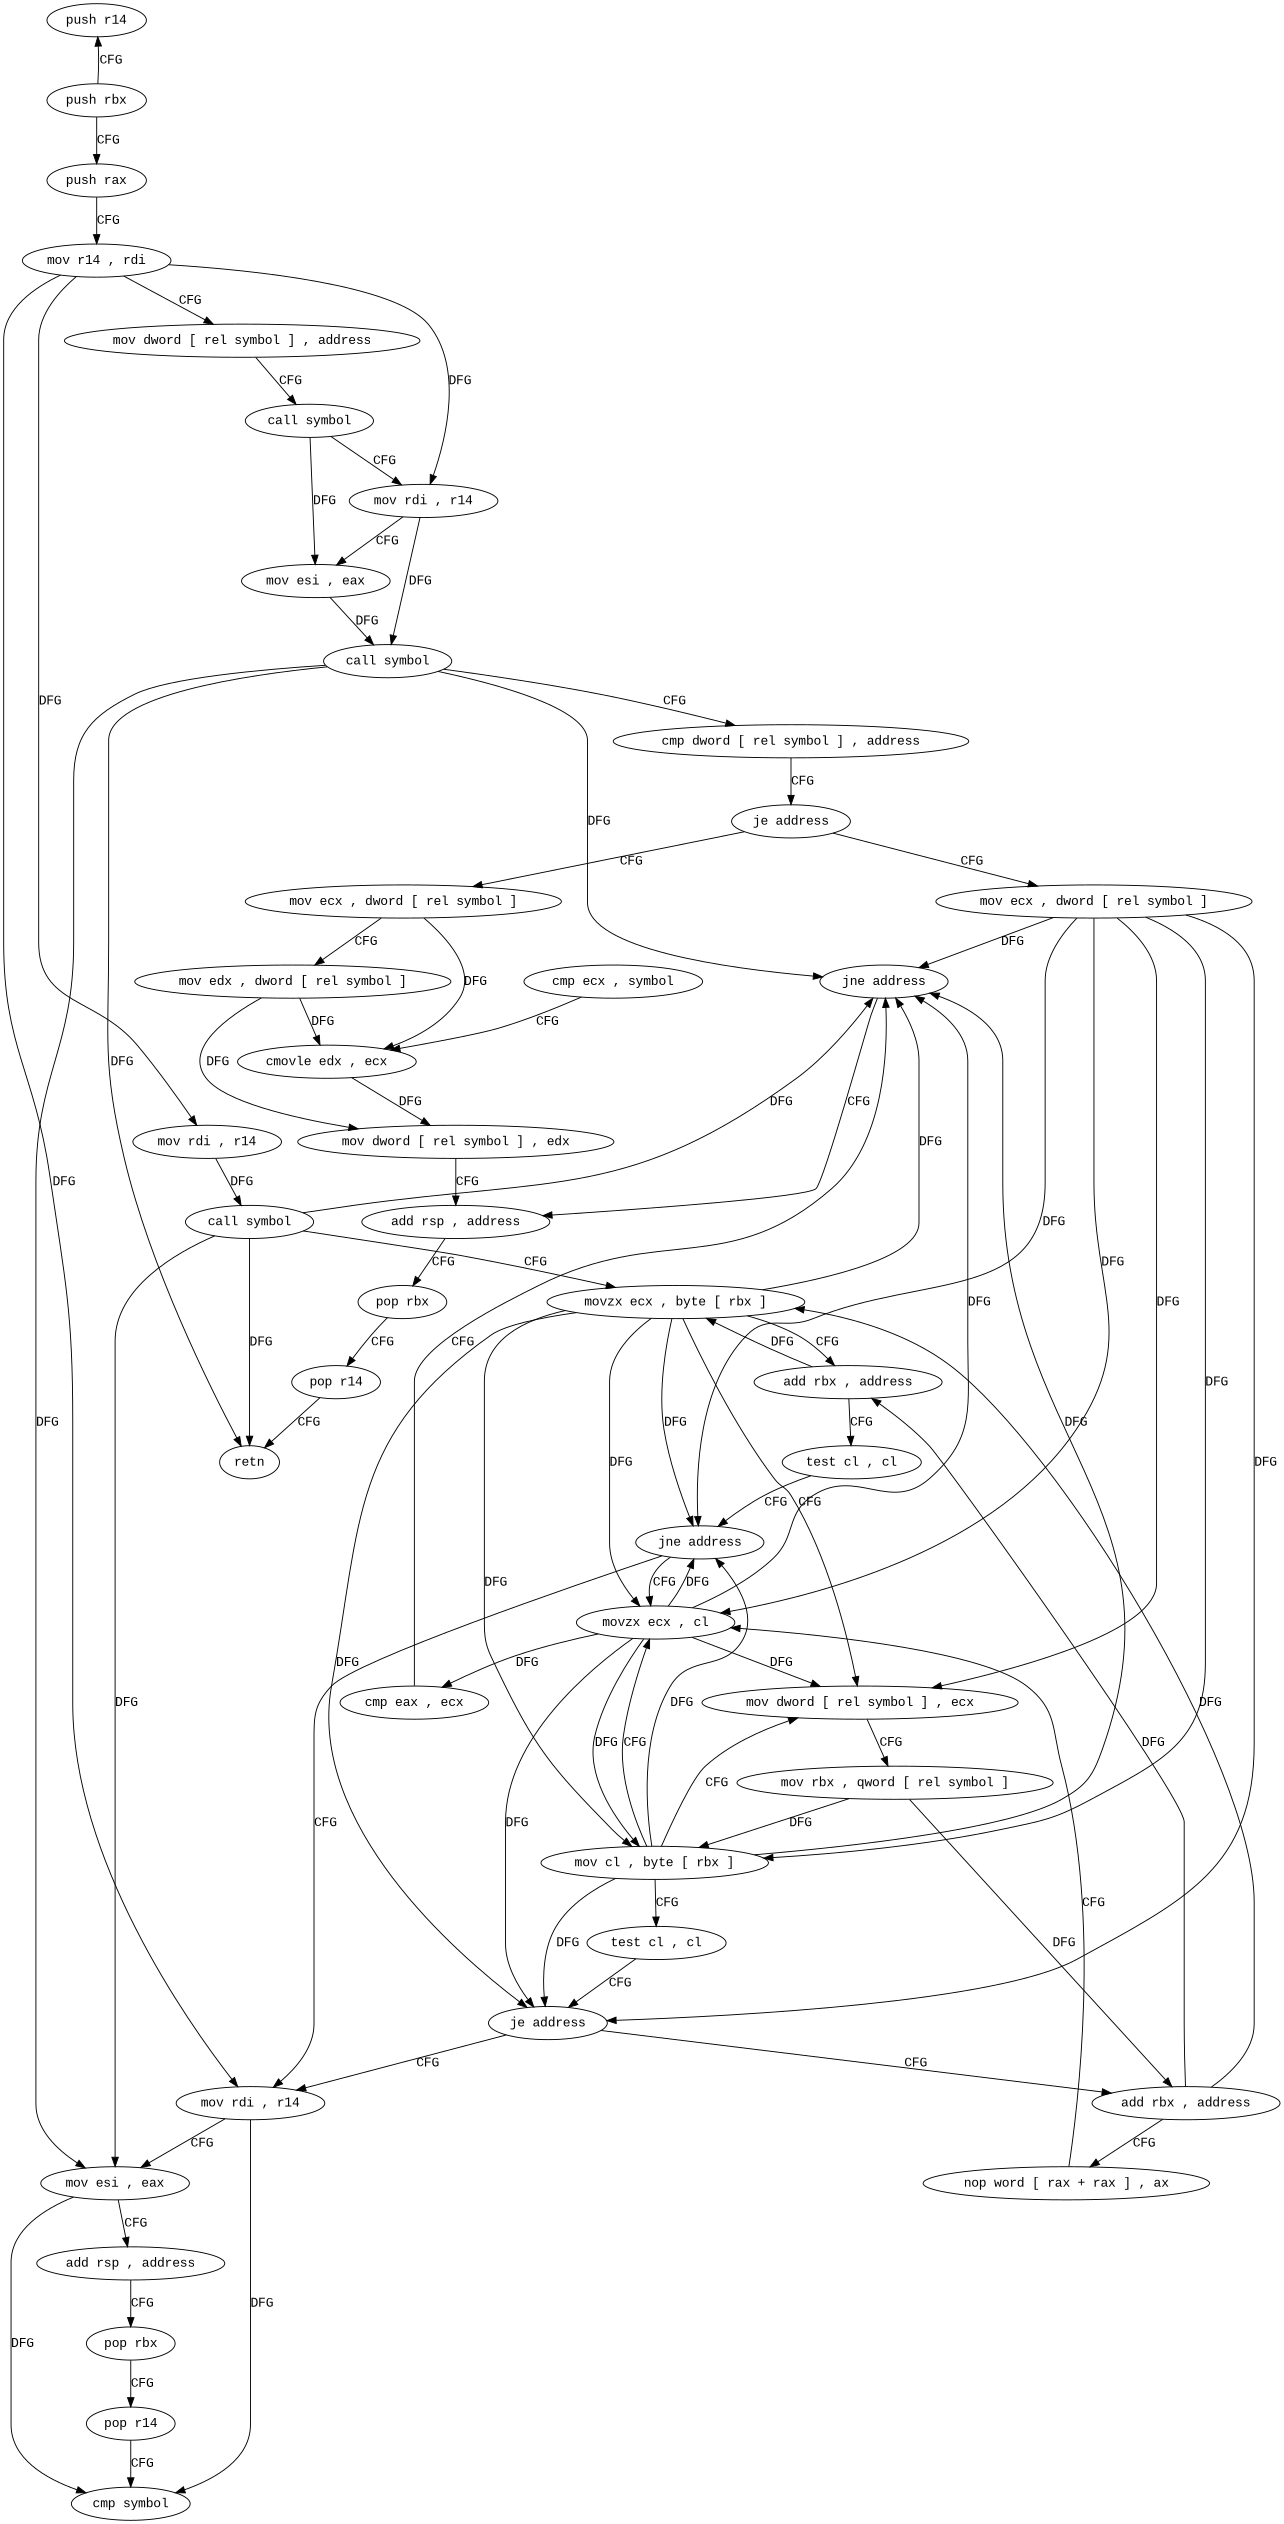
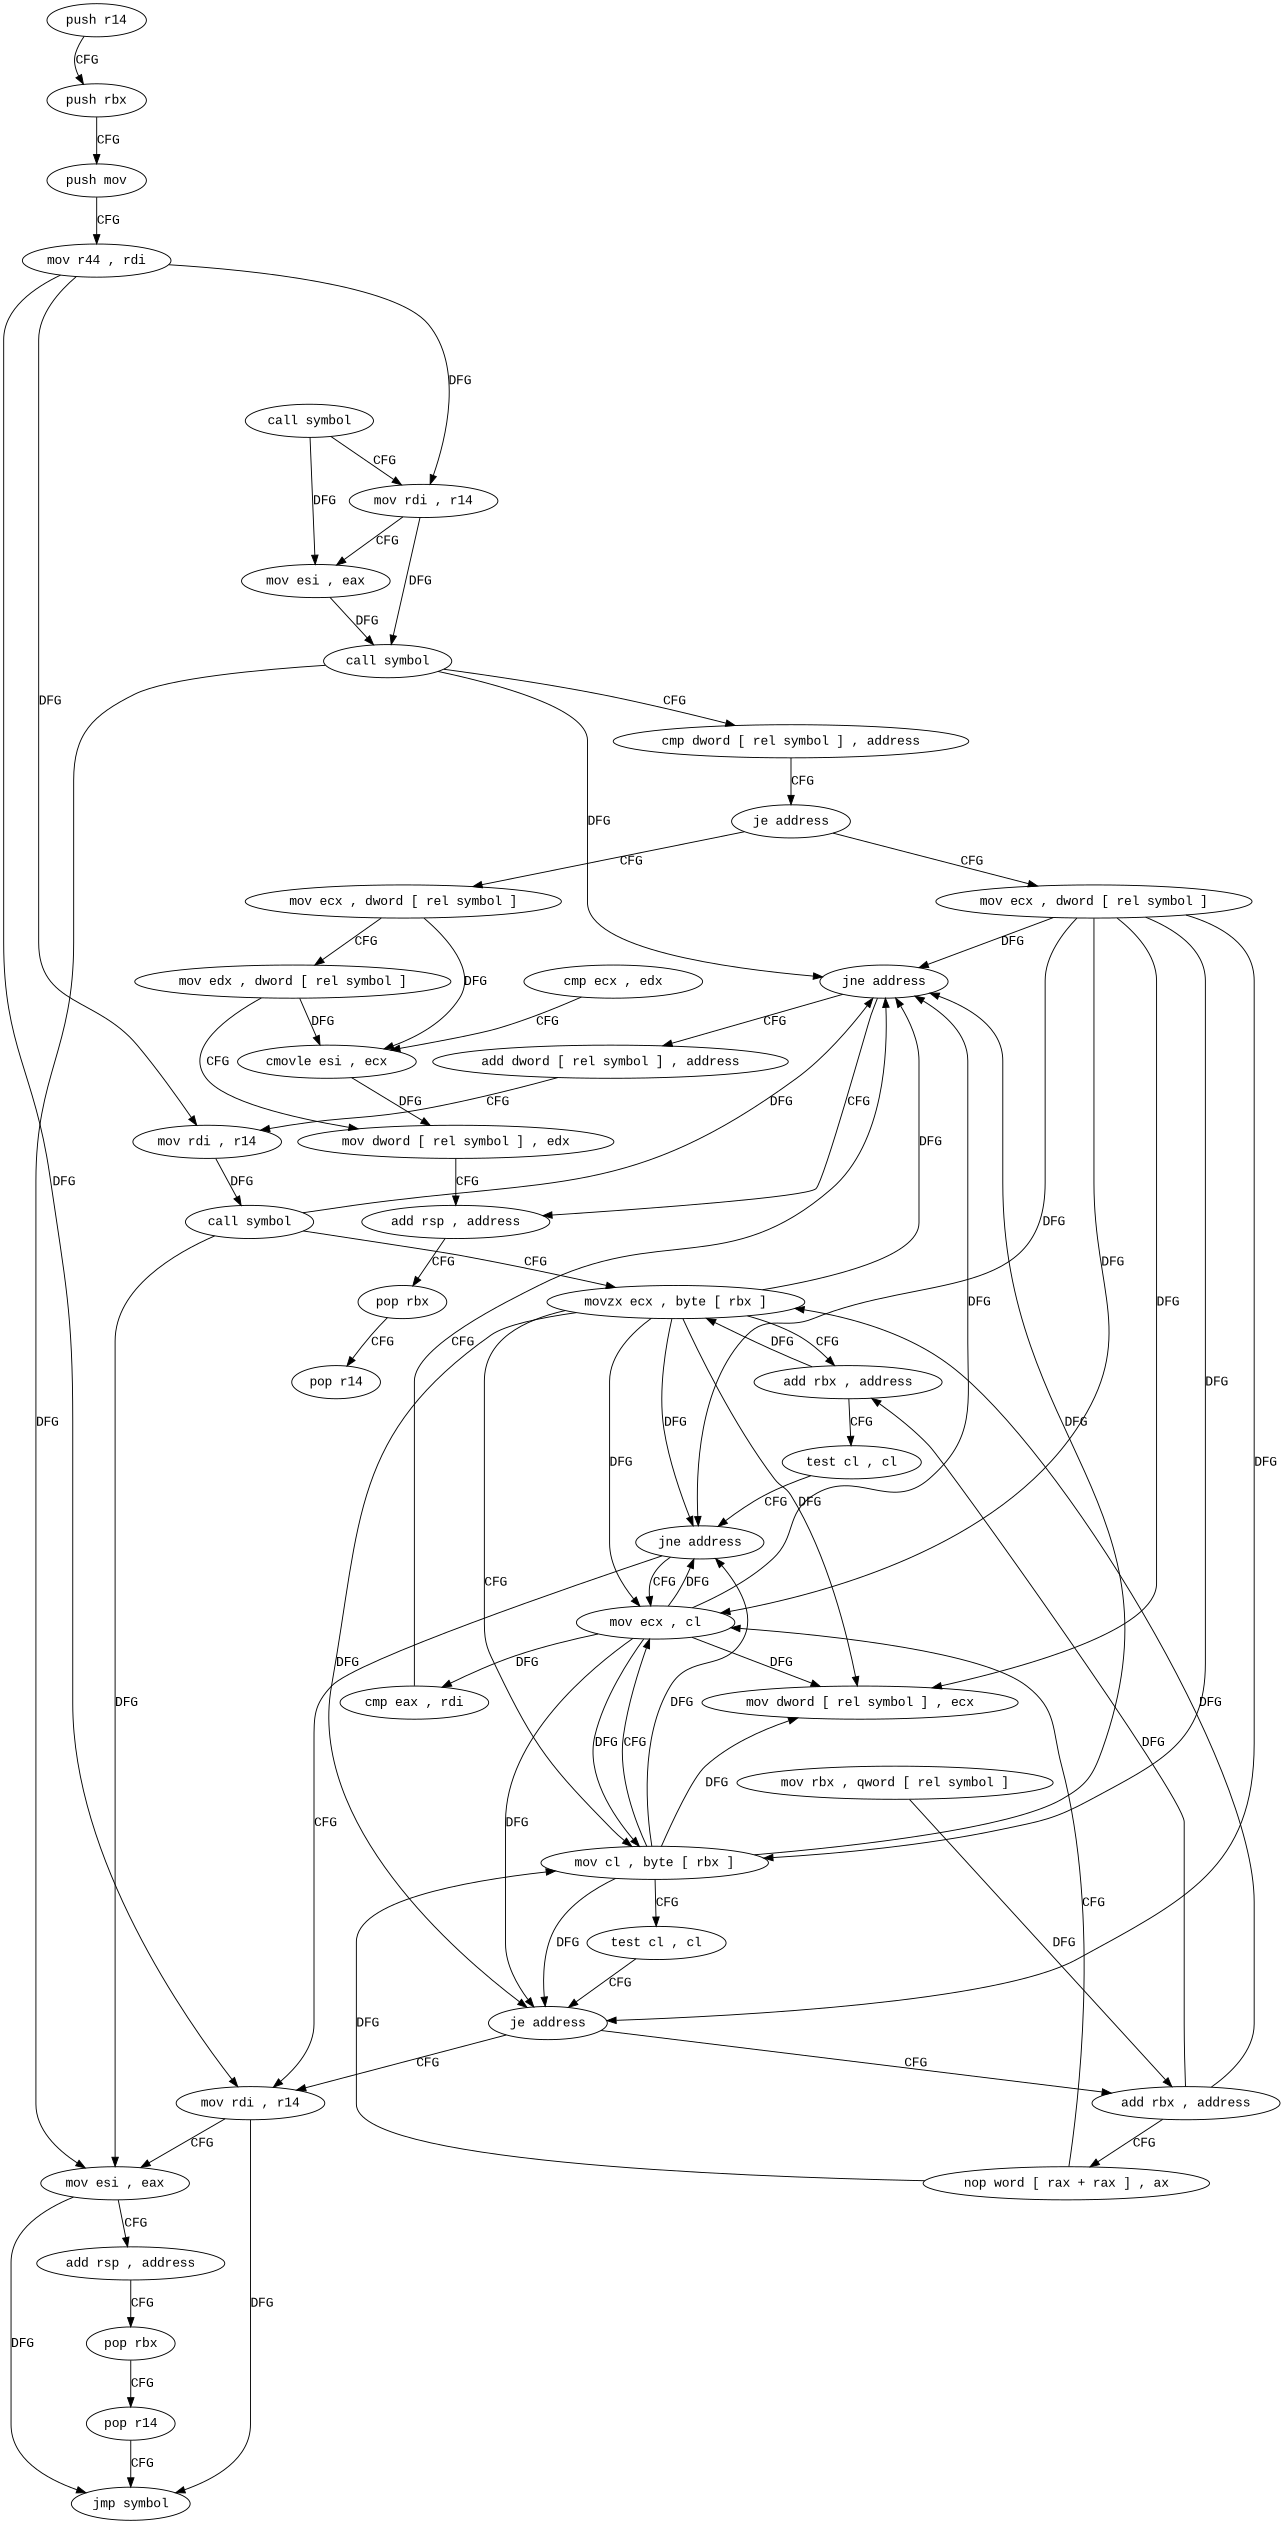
(99, 65) -> (75, 55)
(97, 180) -> (97, 180)
(97, 261) -> (97, 261)
(242, 341) -> none
(613, 982) -> (613, 982)
(218, 1062) -> (218, 1062)
(327, 1062) -> (327, 1062)
none -> (611, 1062)
(250, 1462) -> none
(810, 1502) -> (810, 1502)
(496, 1582) -> (496, 1582)
(656, 1623) -> (656, 1623)
(414, 1703) -> (414, 1703)
(876, 1738) -> none
(717, 1783) -> (717, 1783)
(778, 1822) -> (448, 2146)
(131, 2504) -> (131, 2504)
